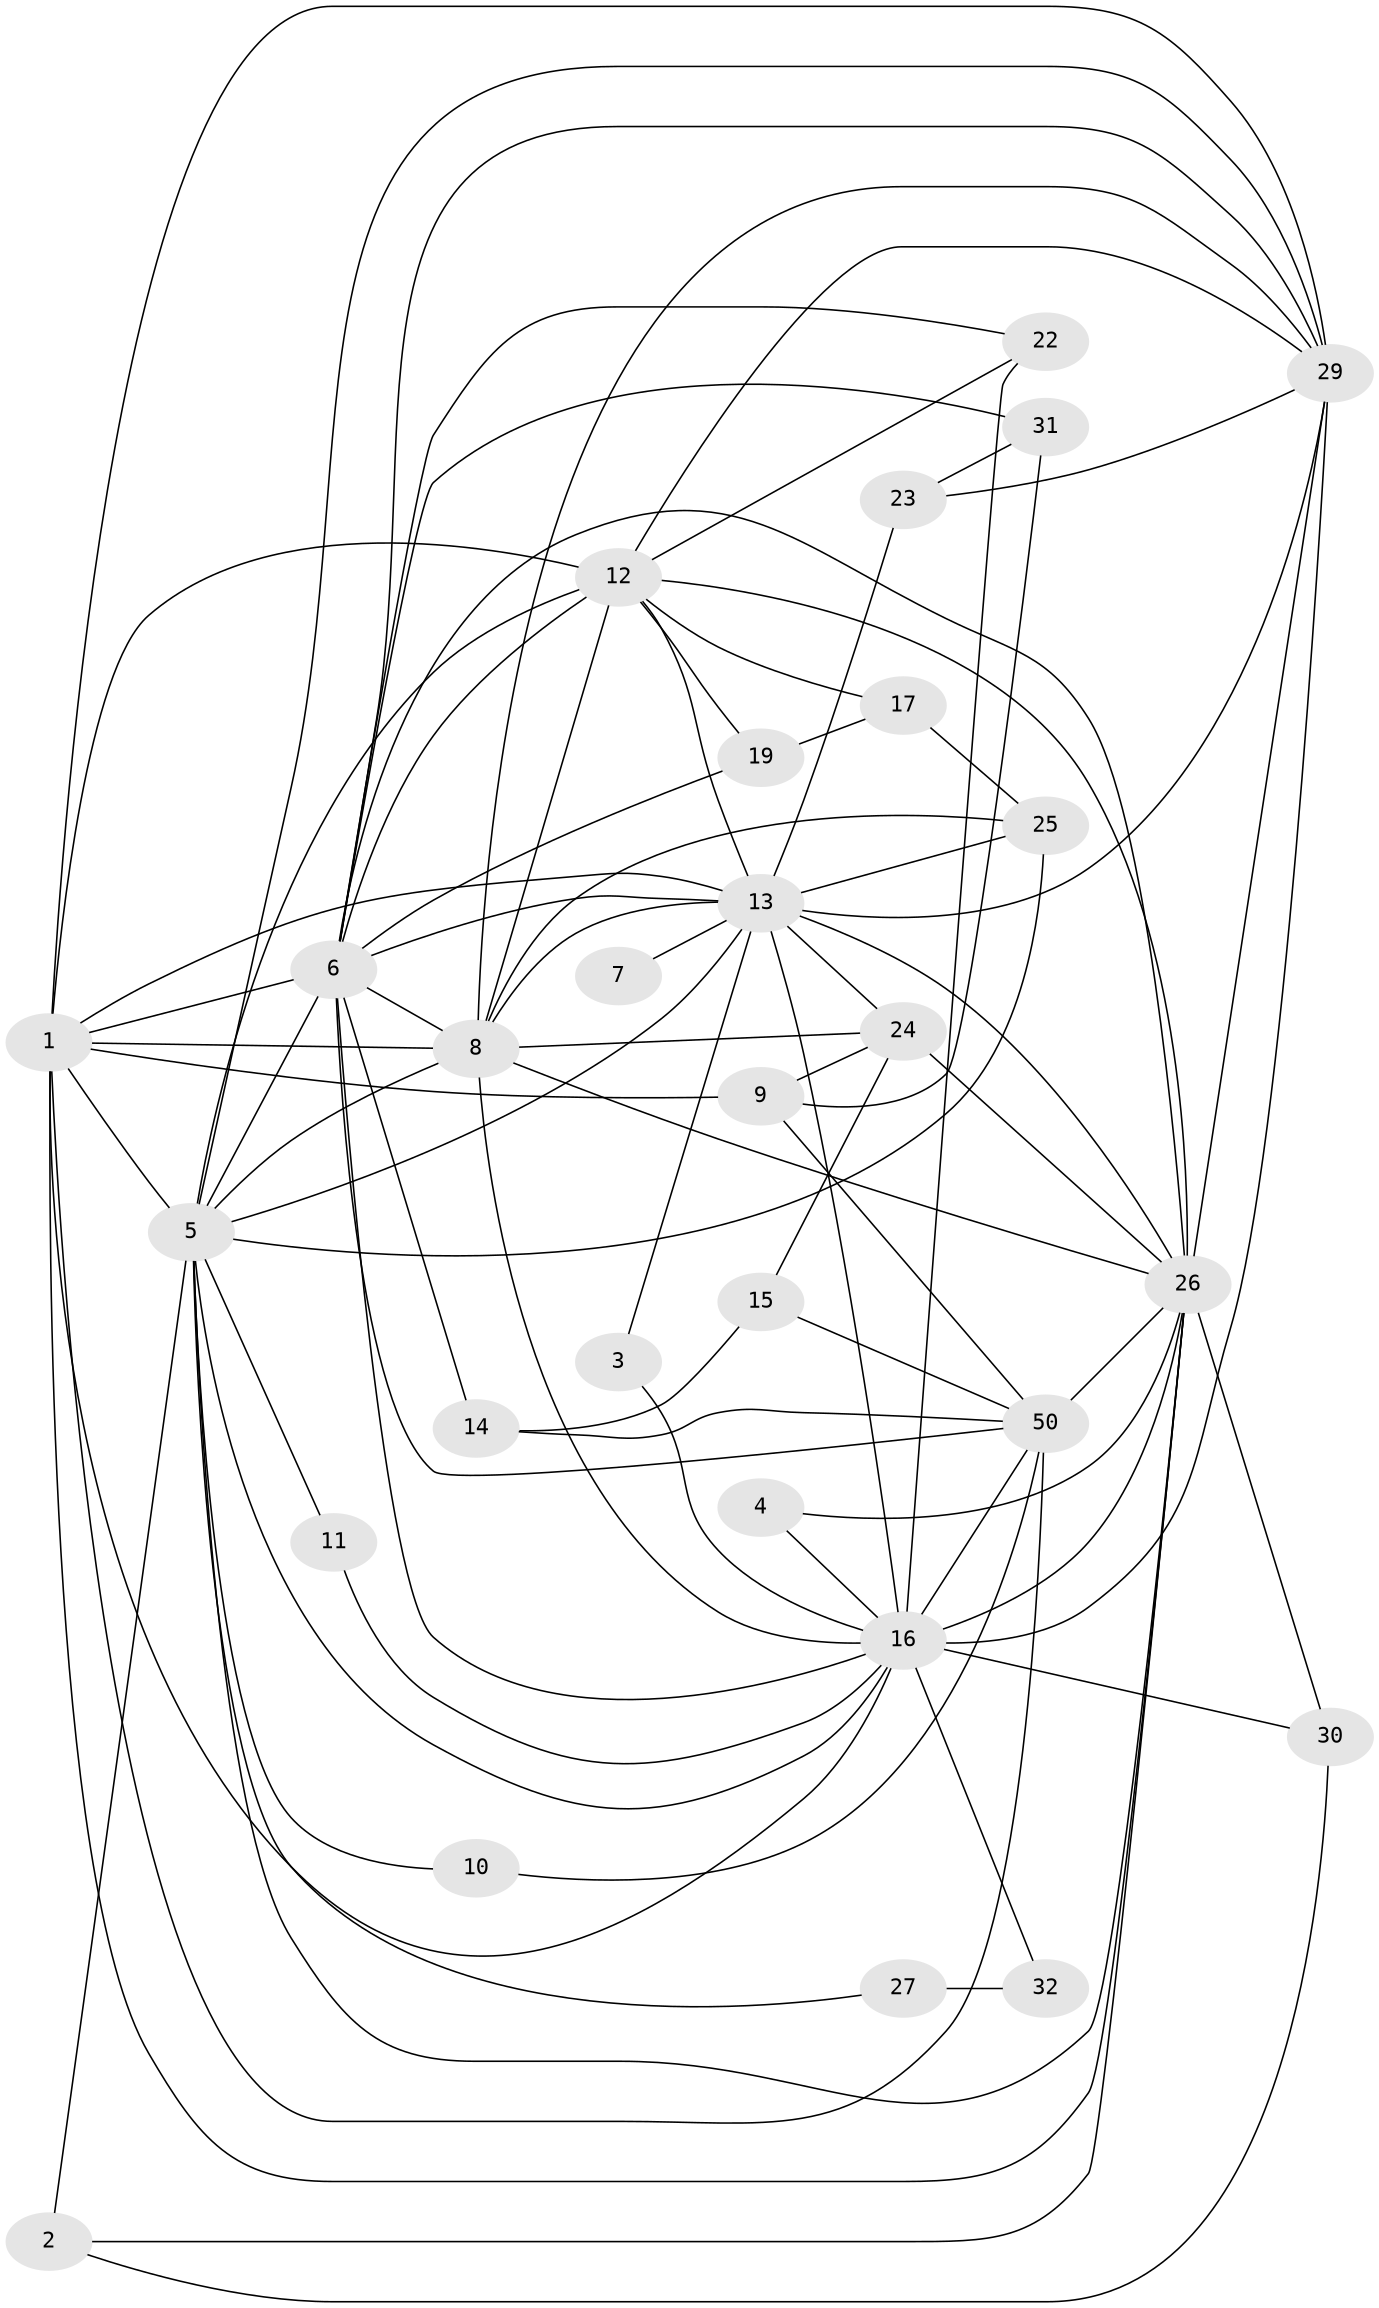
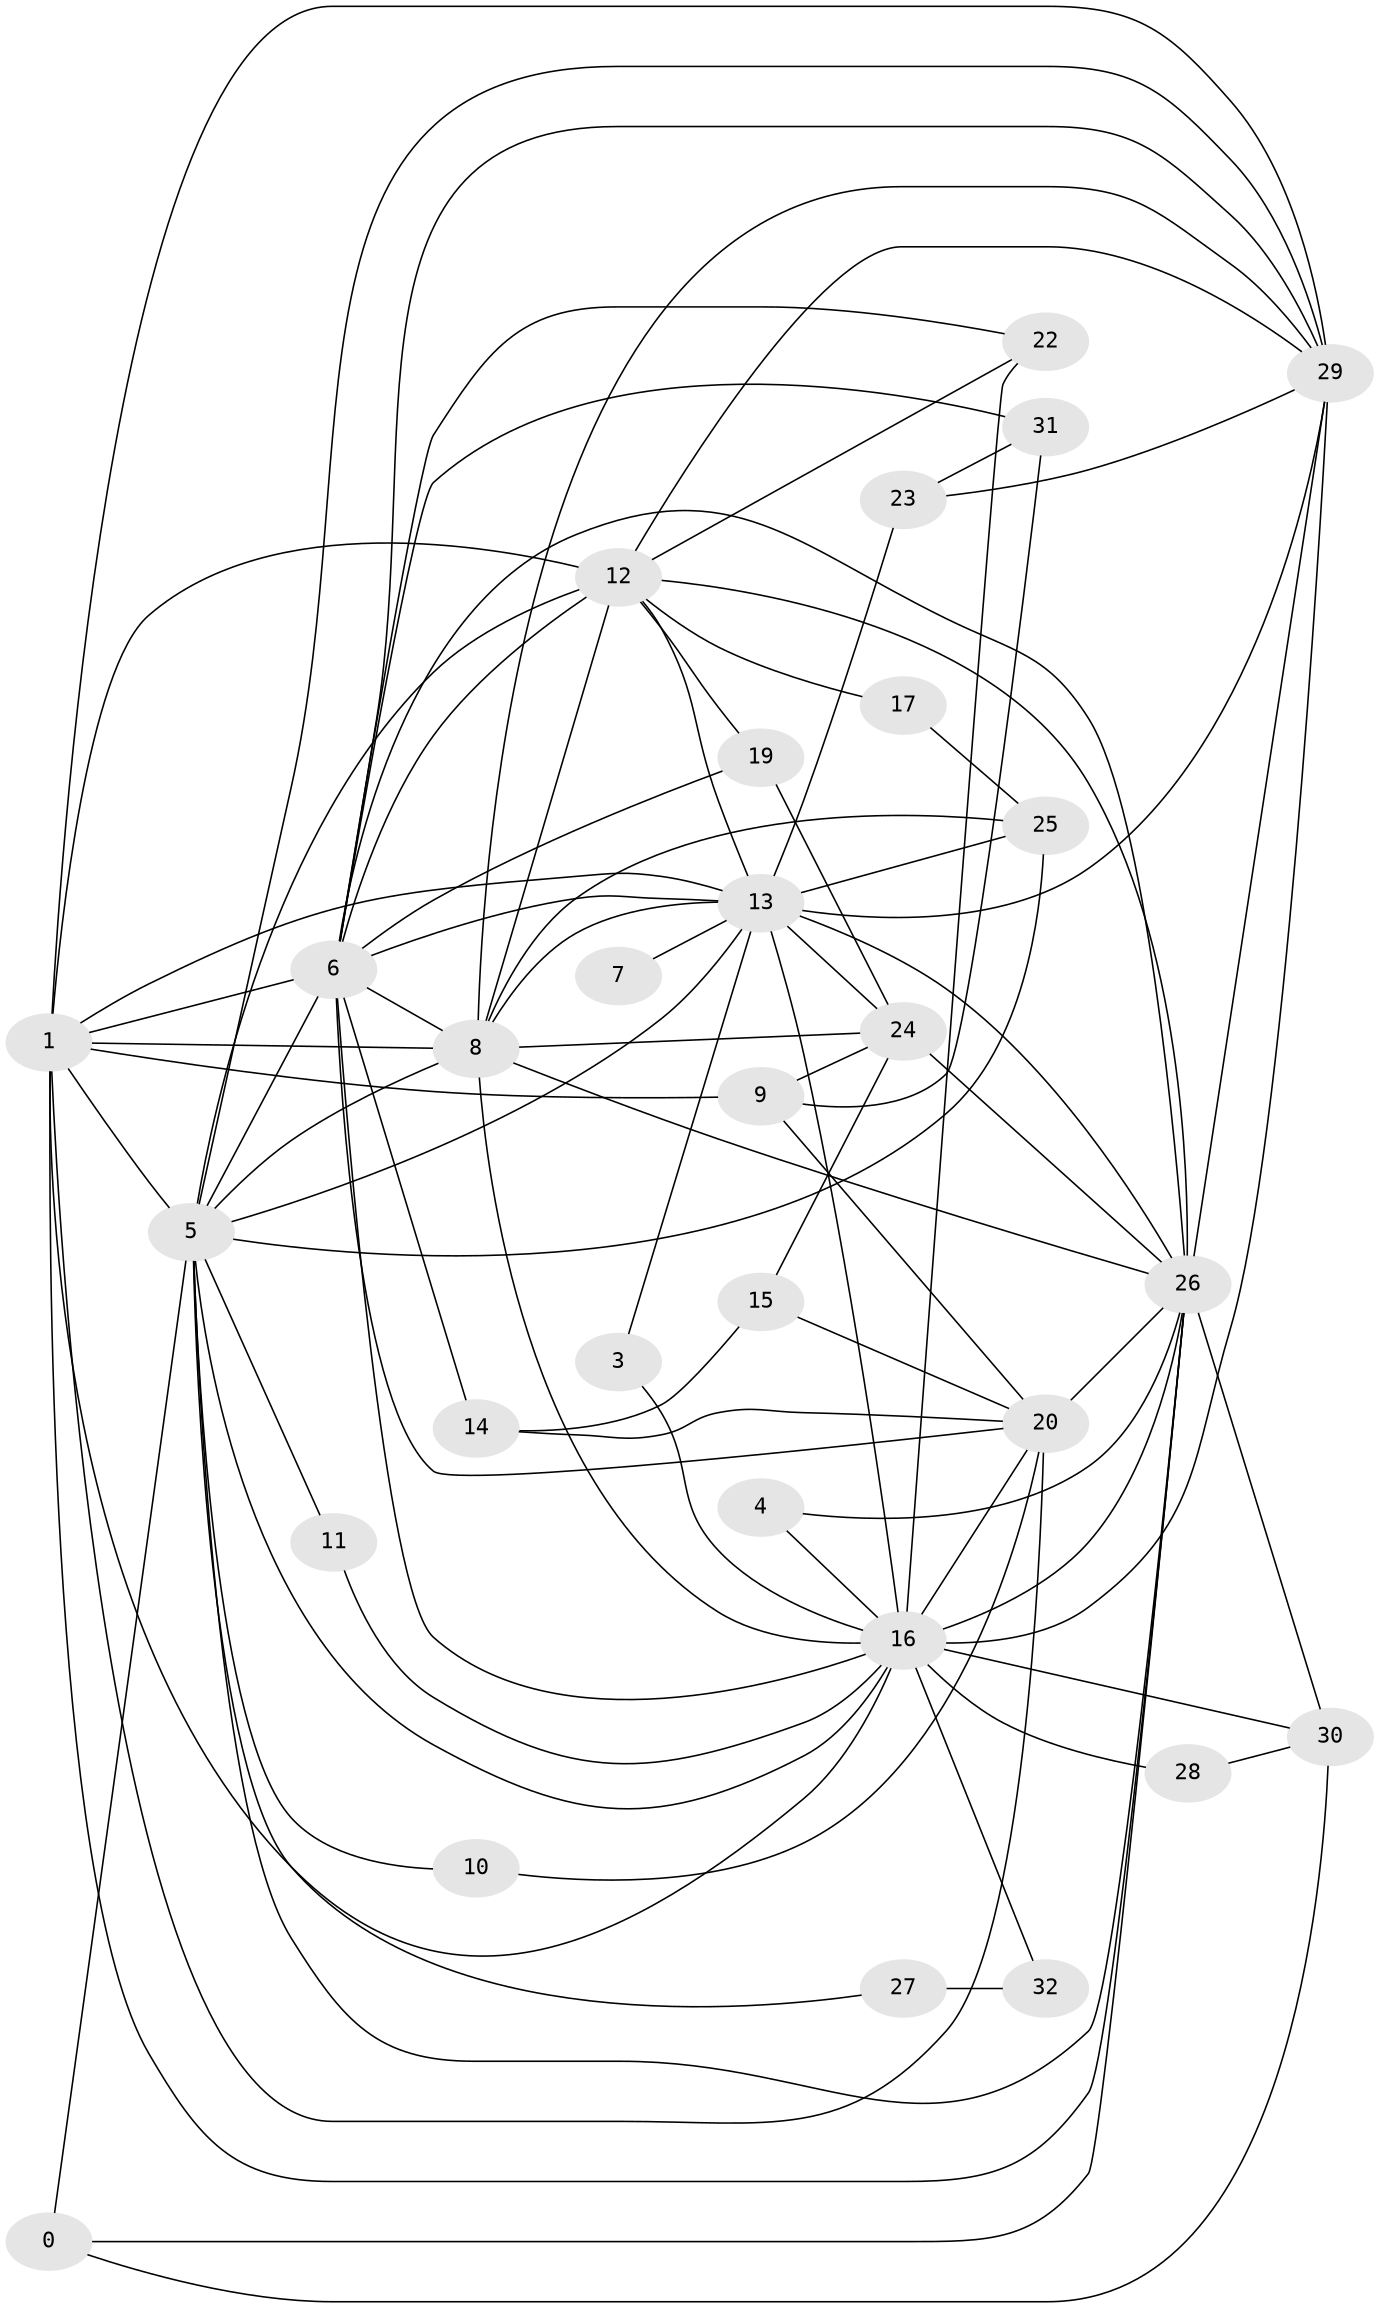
(839, 729) -> (832, 895)
(1046, 1424) -> (1046, 1424)
none -> (1188, 1773)
(49, 2242) -> (49, 2242)
